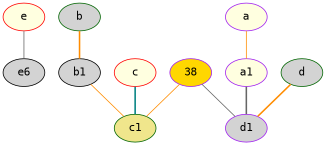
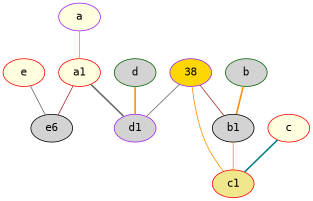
(246, 73) -> (80, 73)
none -> (66, 100)
none -> (212, 100)
(135, 128) -> (233, 184)
